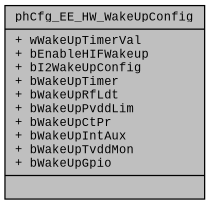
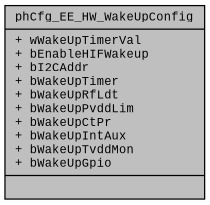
(79, 68) -> (53, 68)
